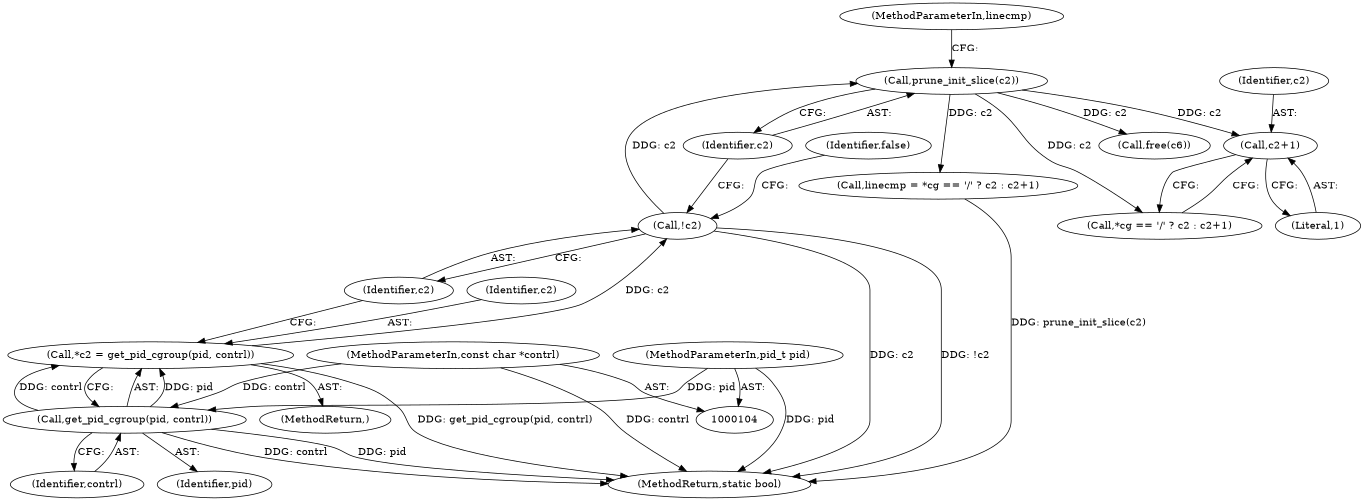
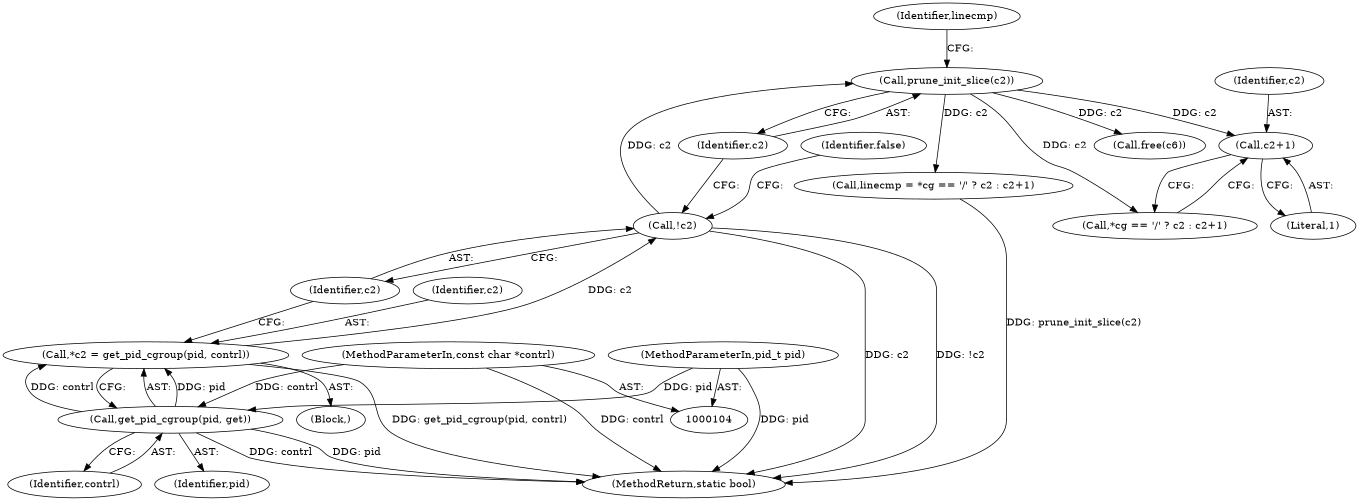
(952, 16) -> (947, 16)
(125, 420) -> (170, 420)
(325, 420) -> (331, 420)
